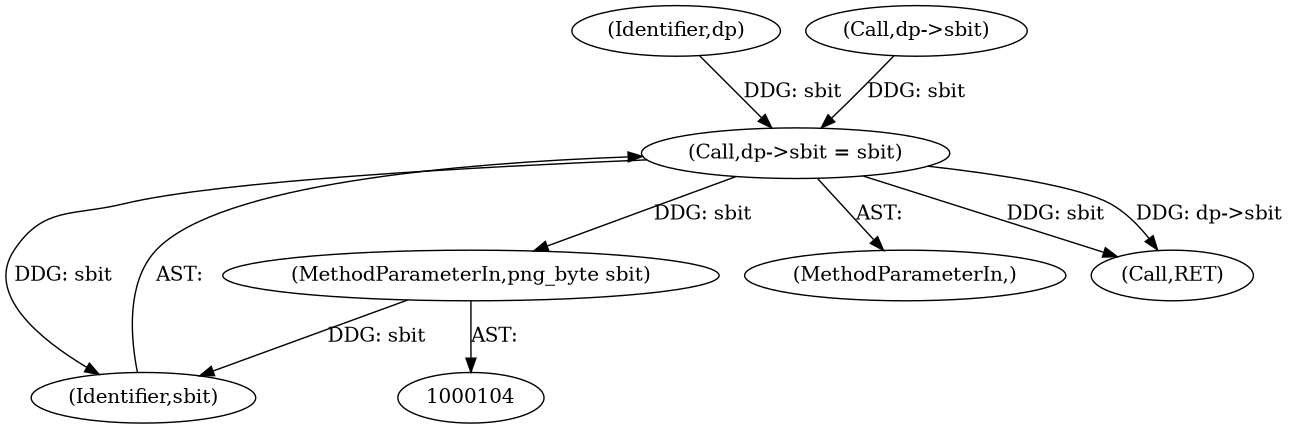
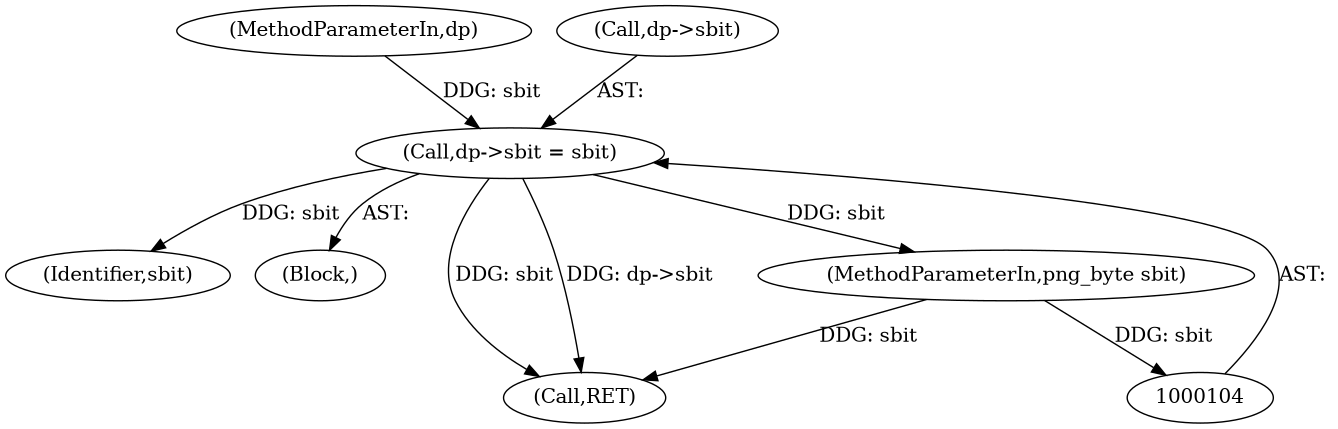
(676, 31) -> (354, 31)
(916, 92) -> (624, 92)
(307, 190) -> (1043, 197)
(905, 275) -> (320, 275)
(310, 336) -> (792, 338)
(498, 337) -> (1164, 337)
